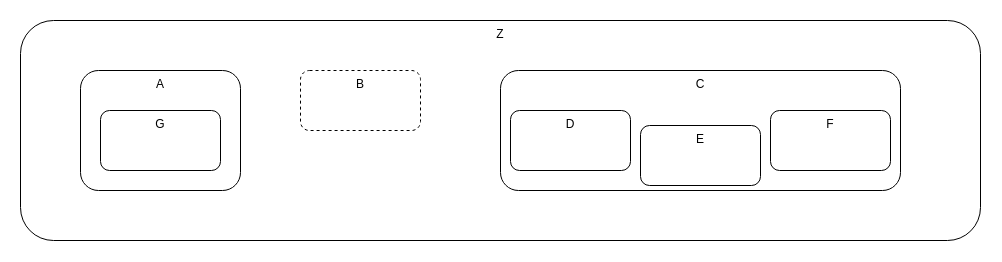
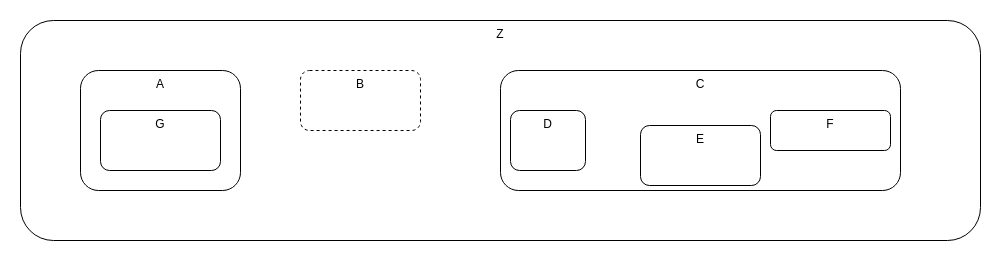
(571, 141) -> (548, 141)
(831, 141) -> (831, 131)
